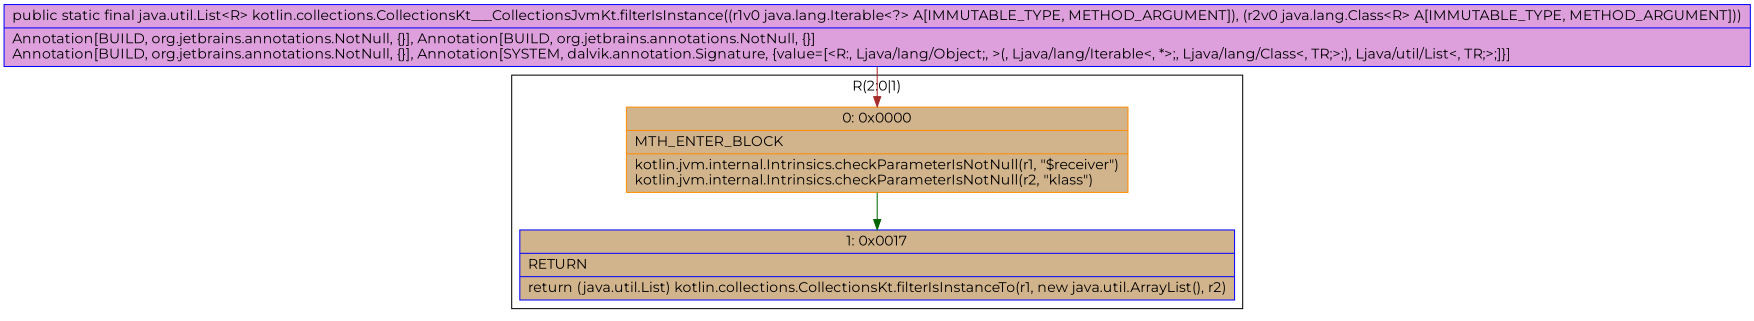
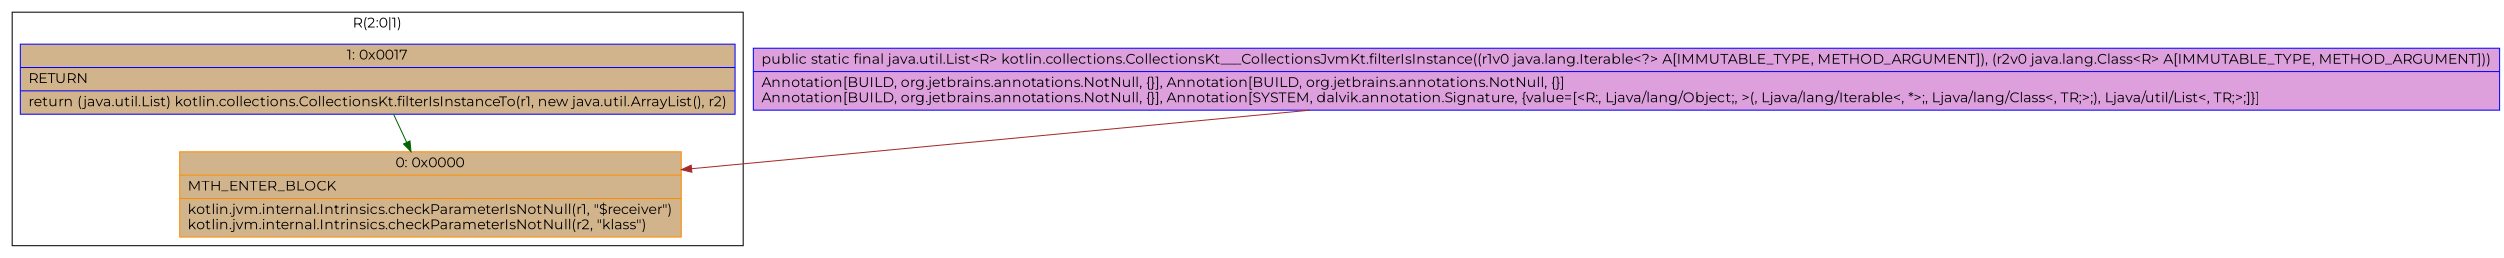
(877, 206) -> (400, 128)
